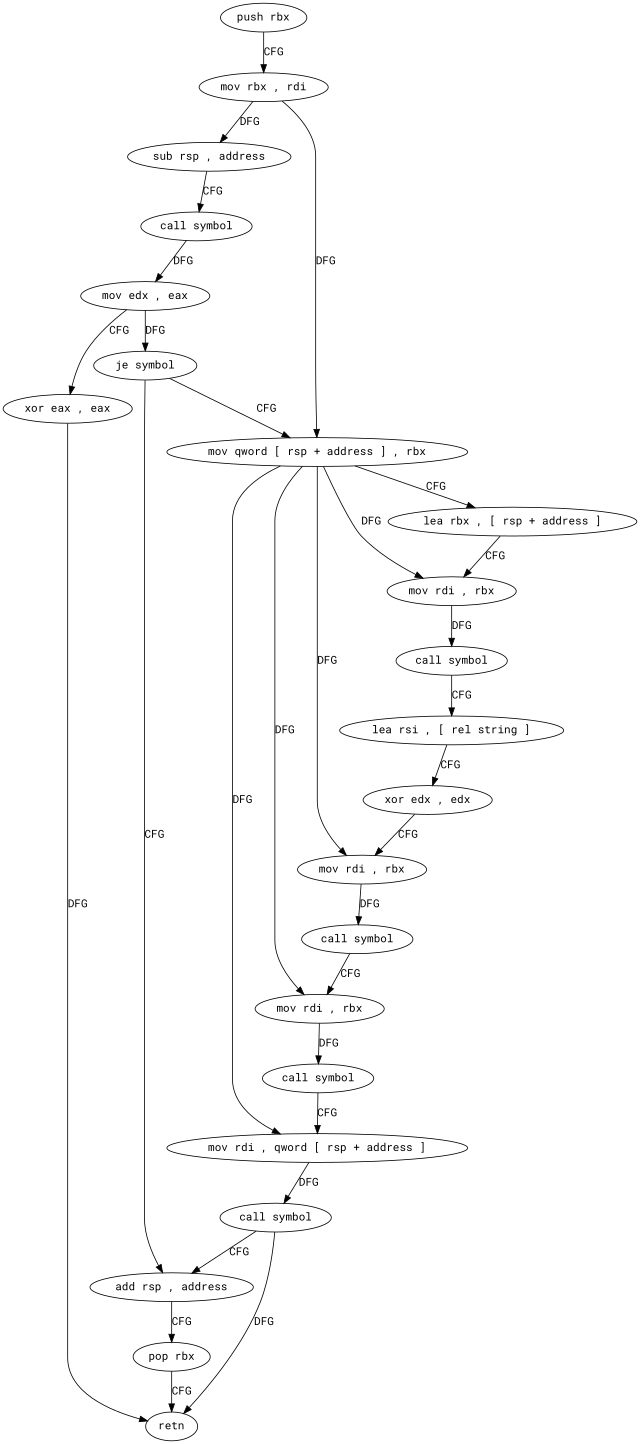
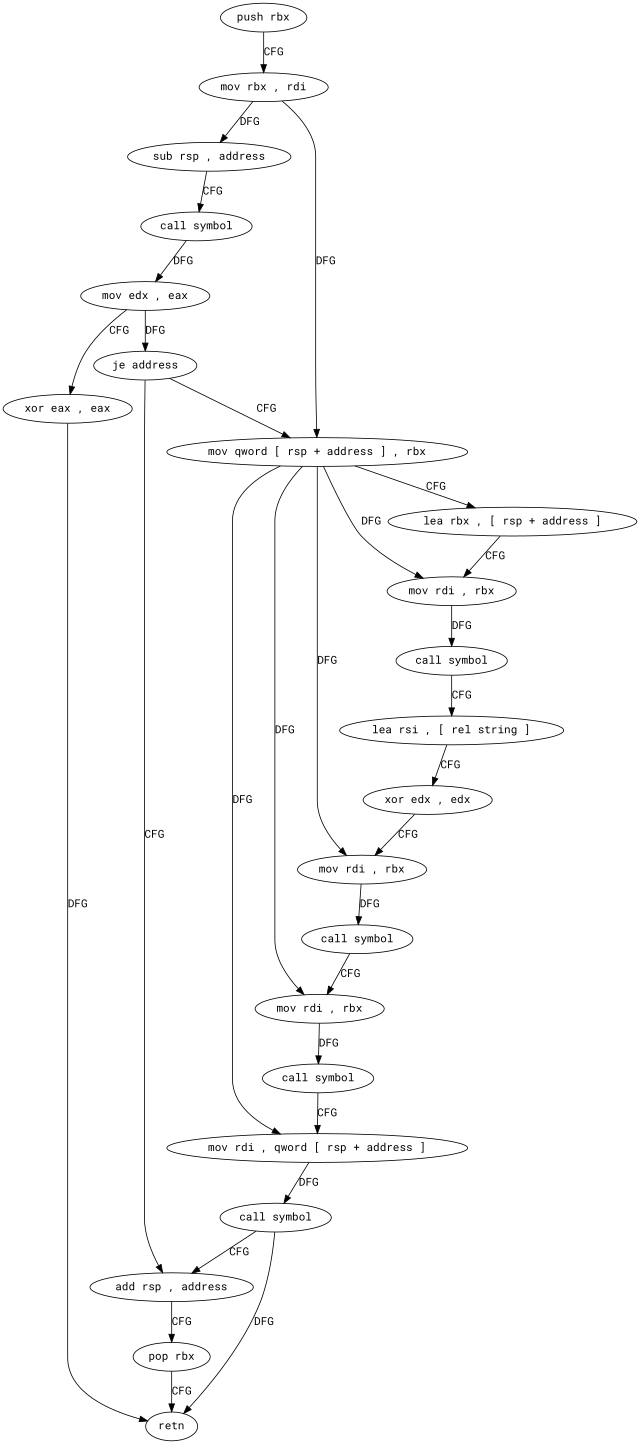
(145, 366) -> (145, 366)
